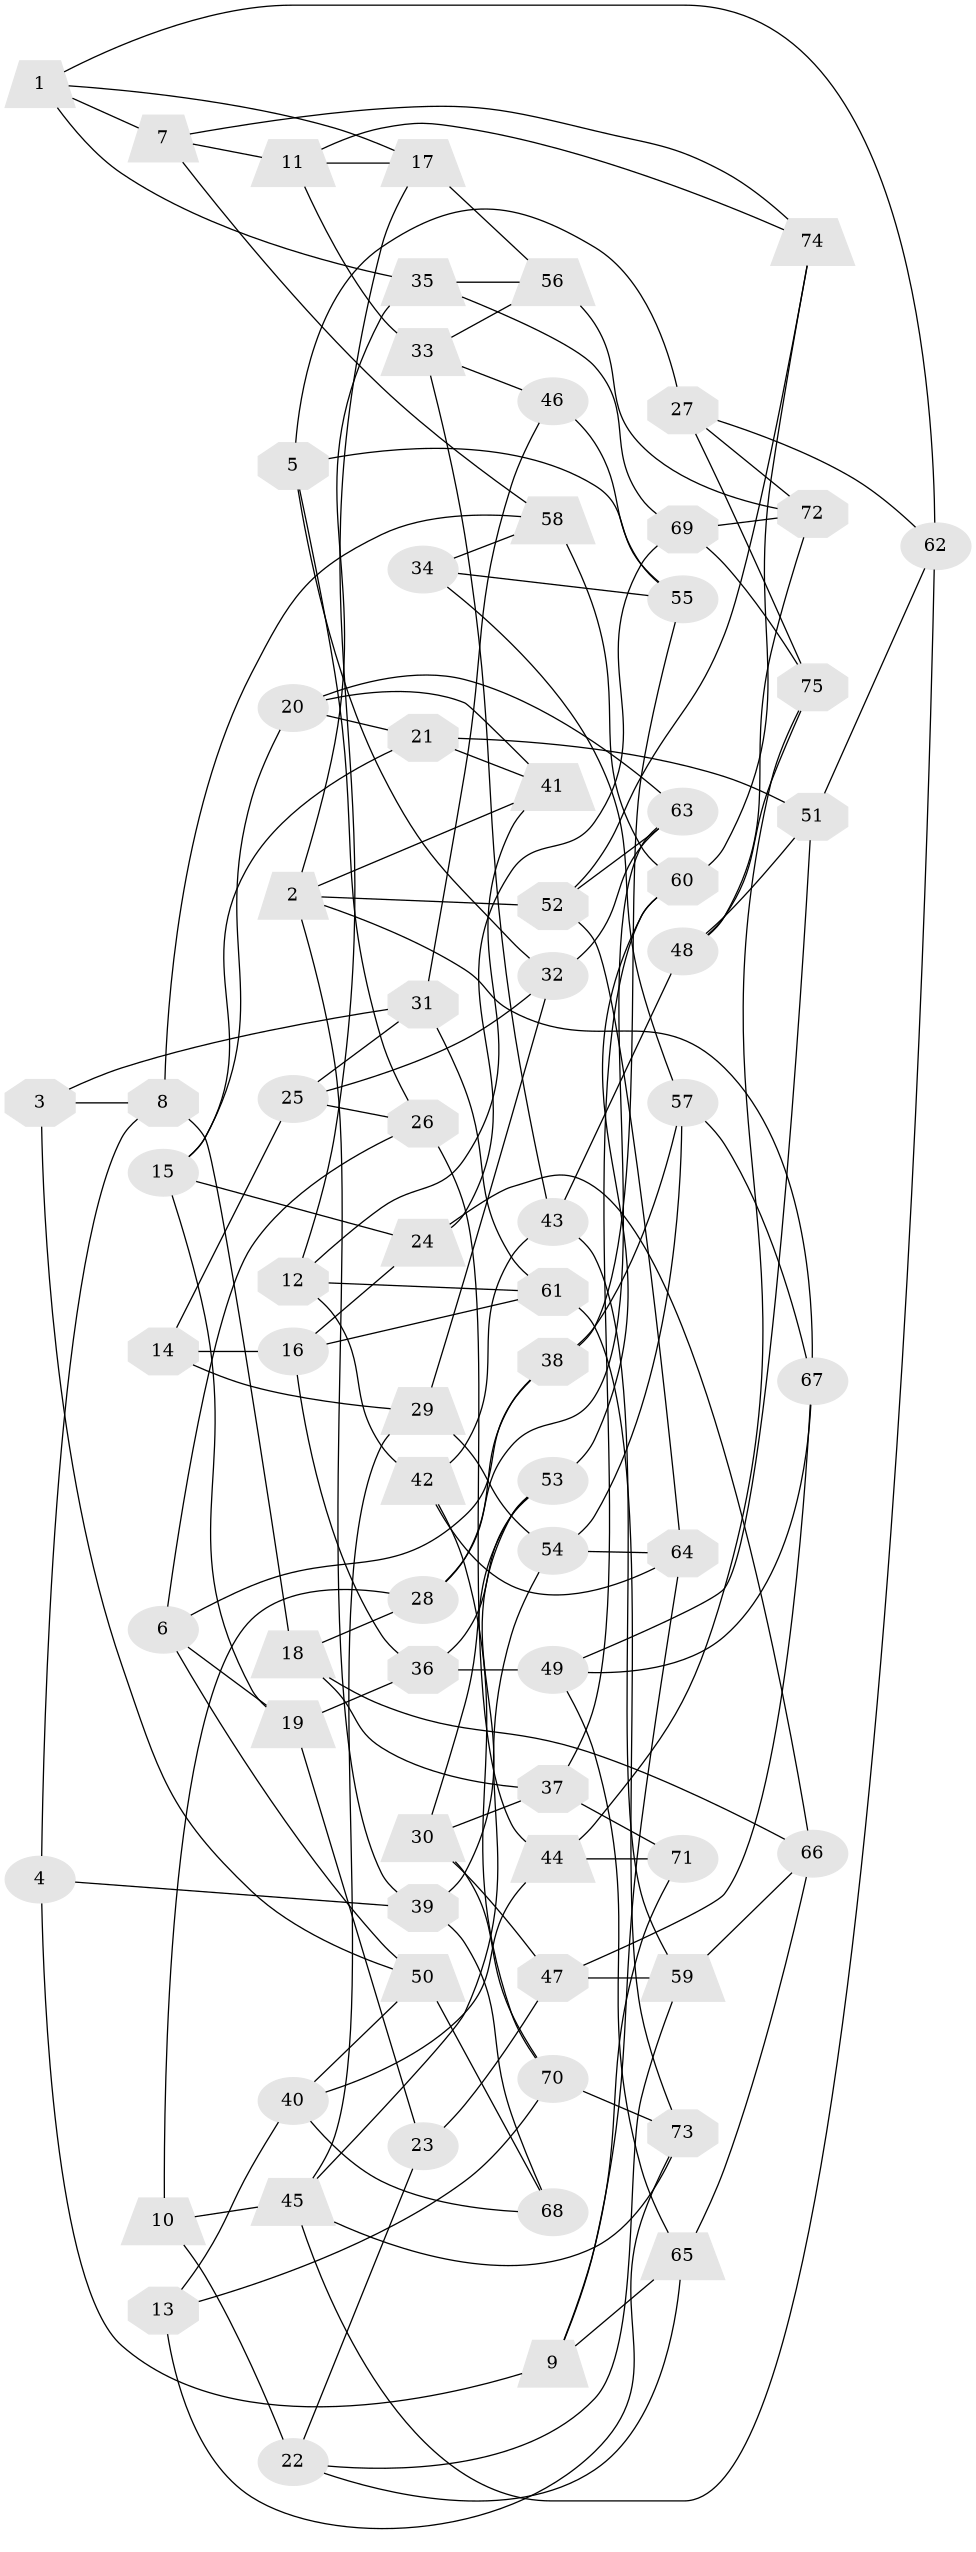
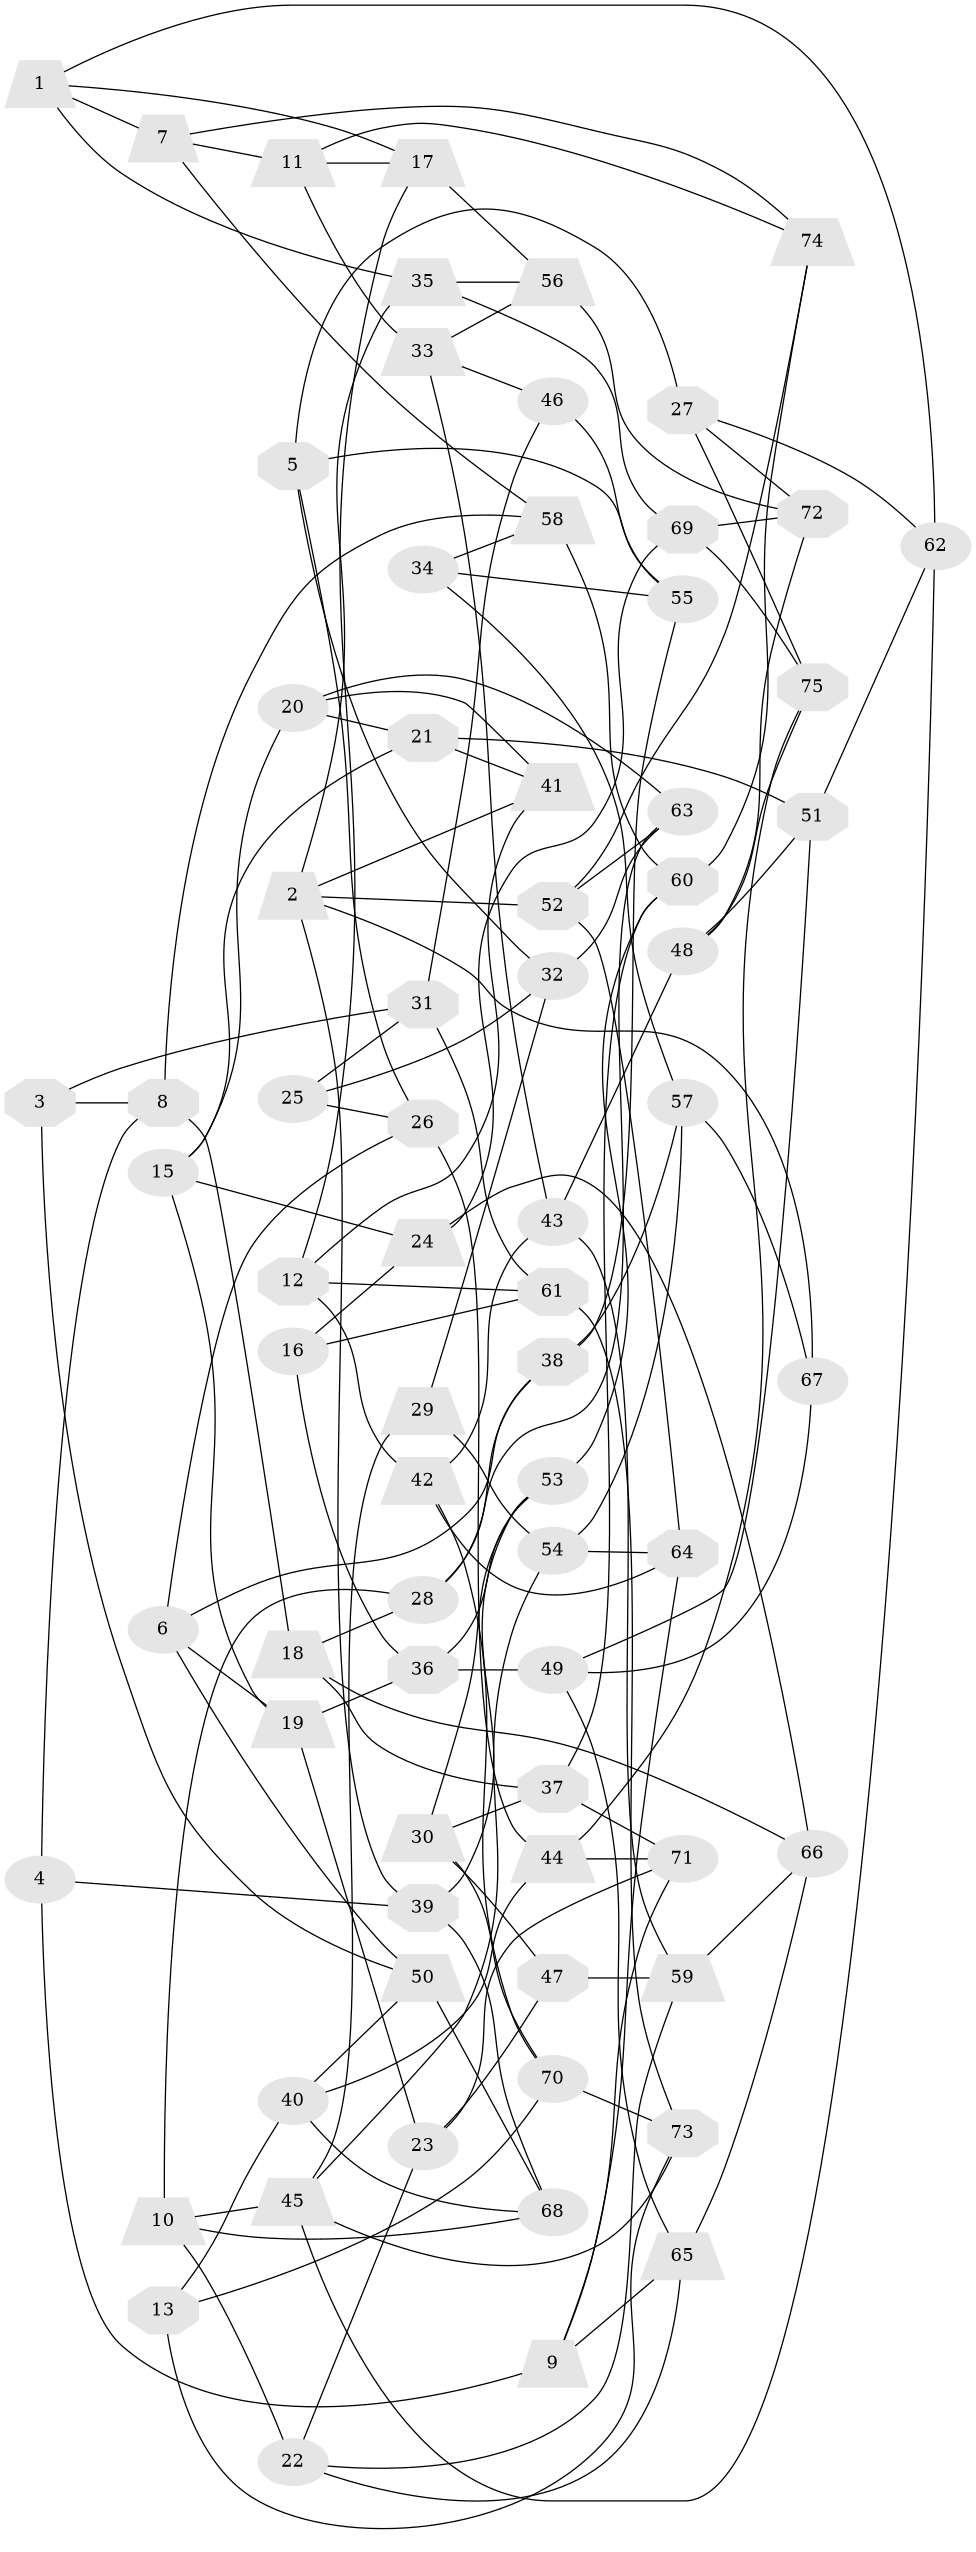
(163, 1351) -> none
(775, 1732) -> none
none -> (504, 1953)
none -> (344, 2238)
